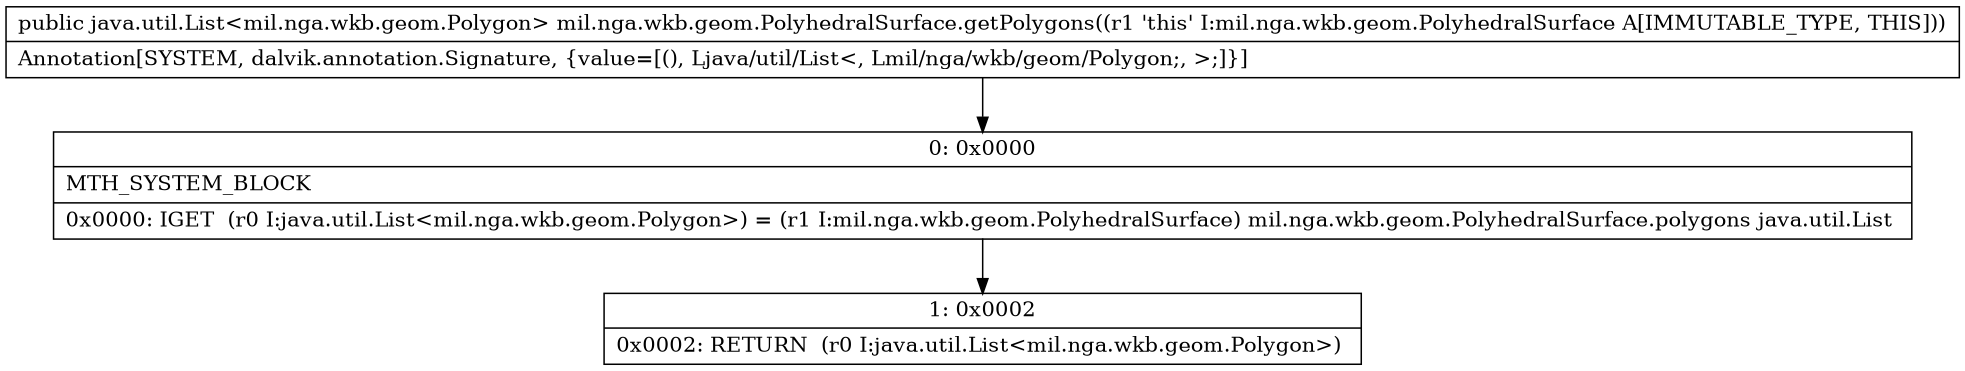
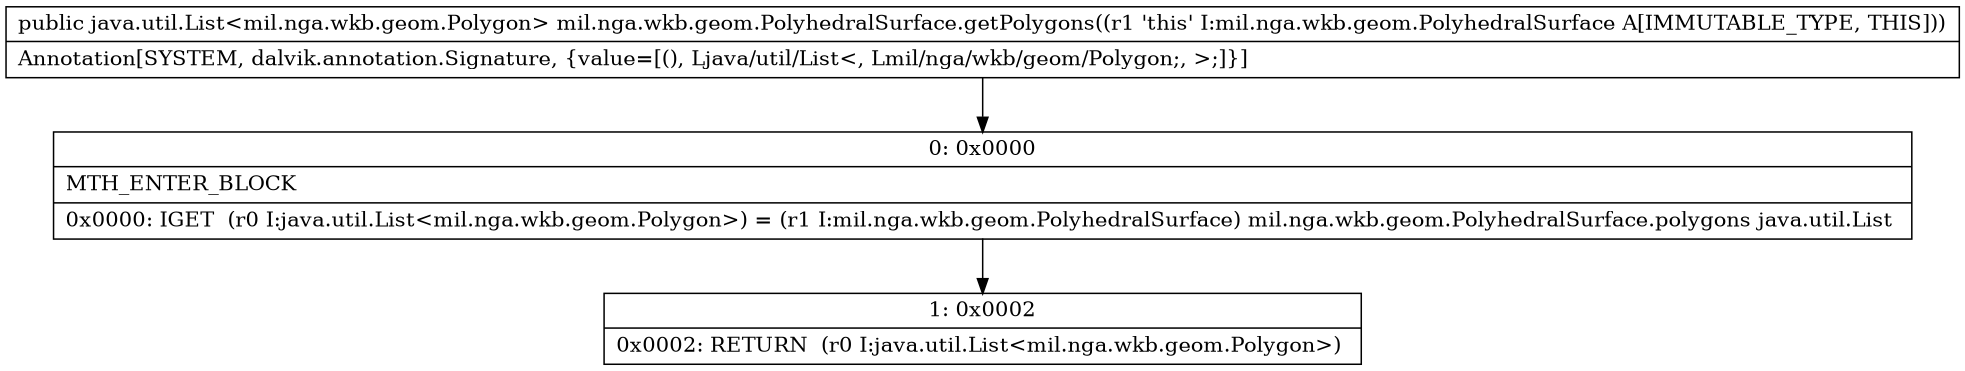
(189, 184) -> (182, 184)
